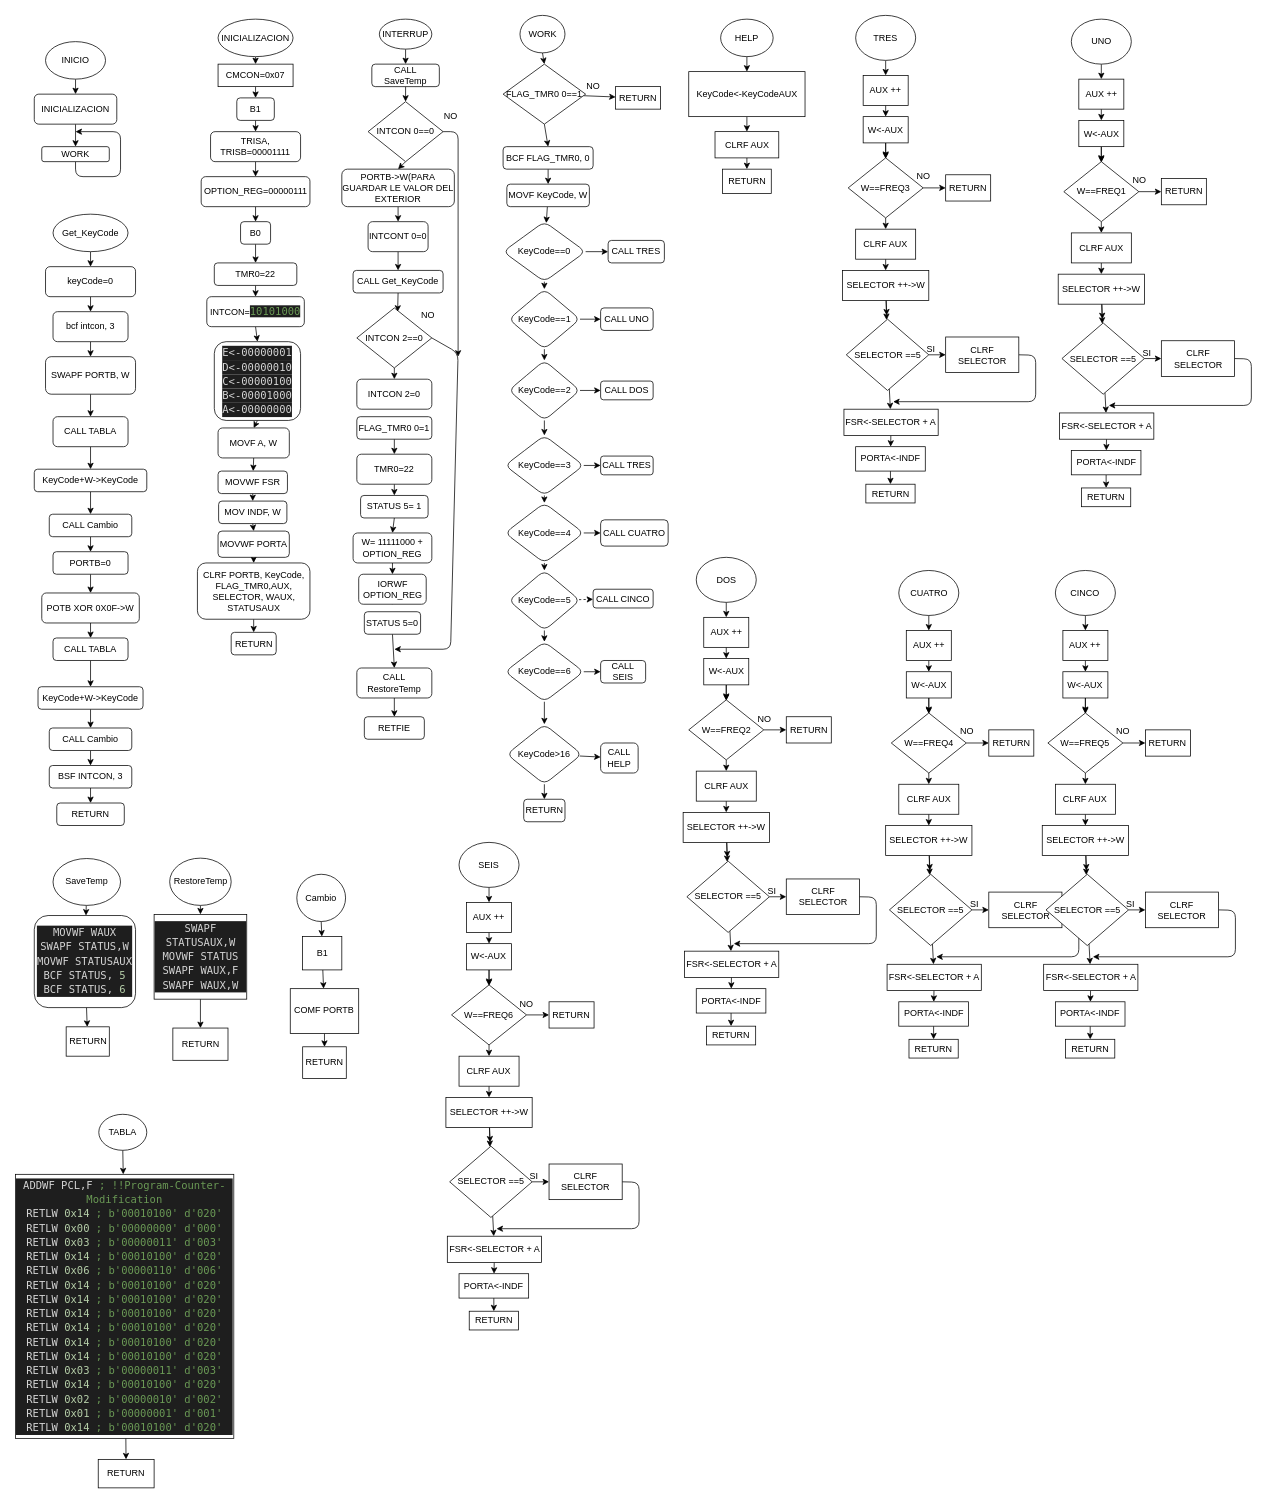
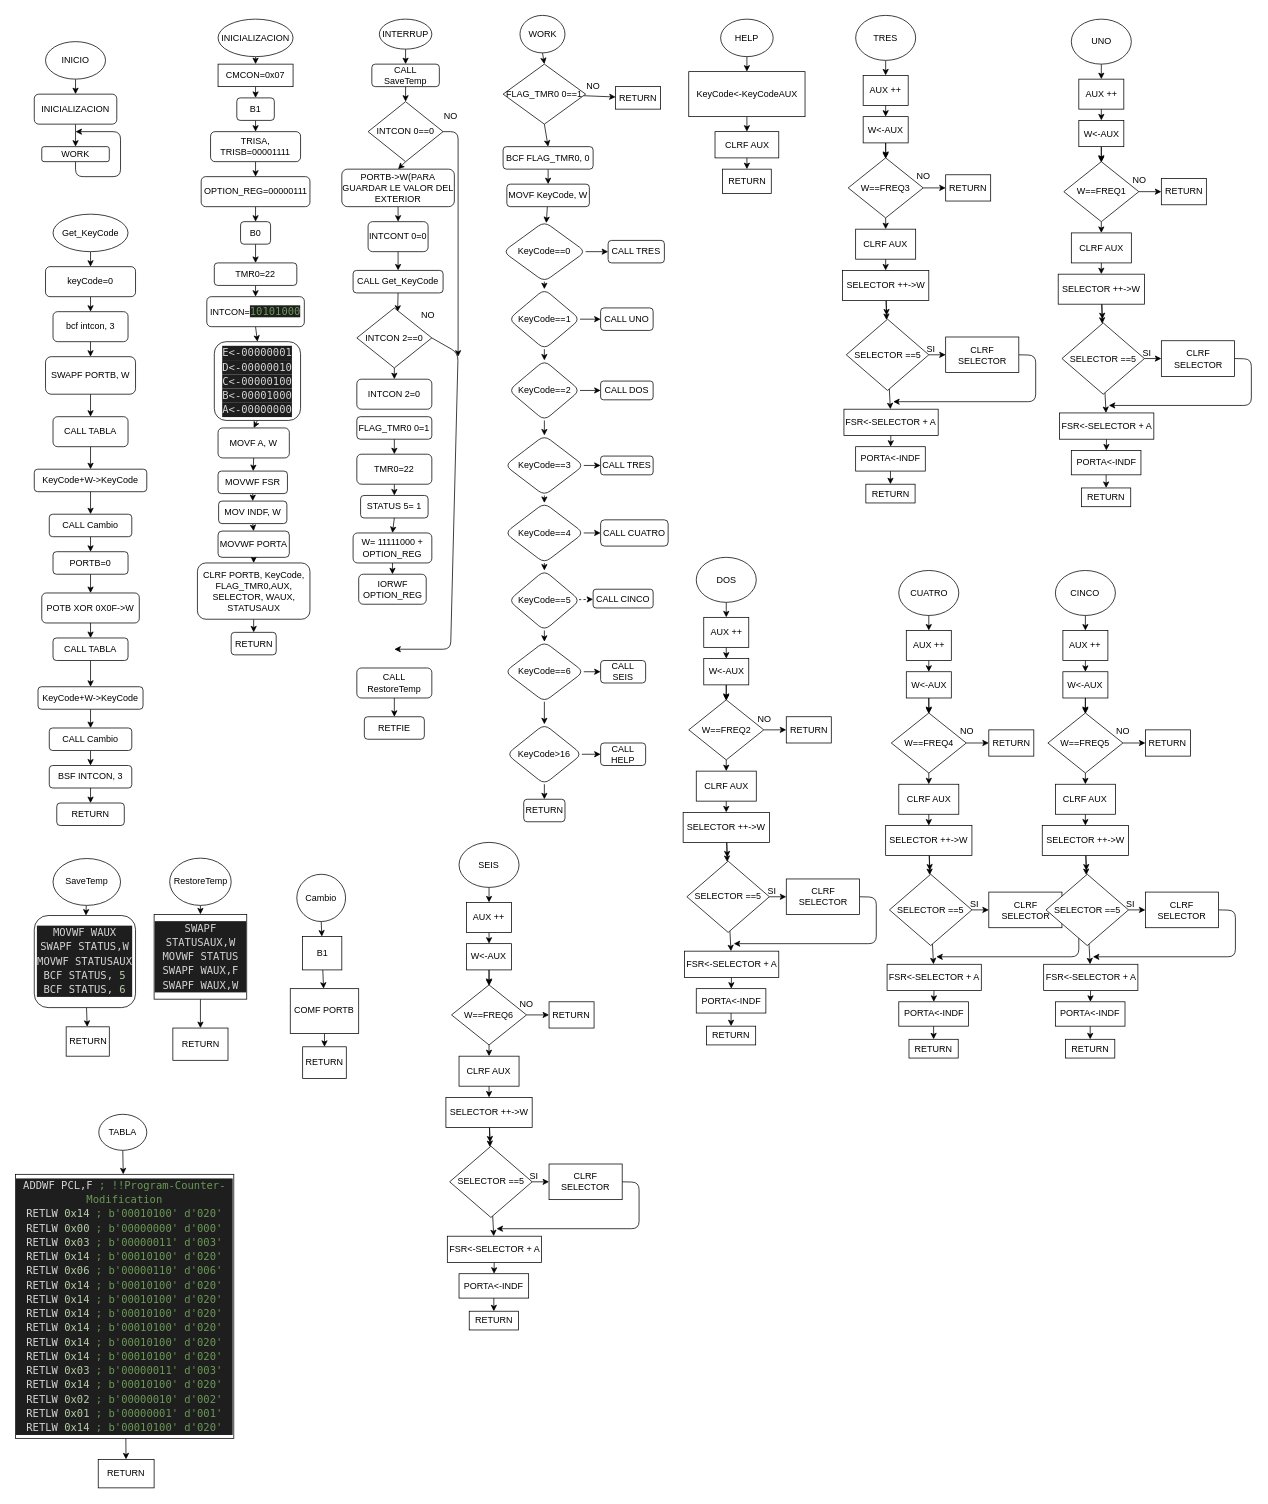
(392, 623) -> none
(393, 648) -> none
(619, 758) -> (623, 754)
